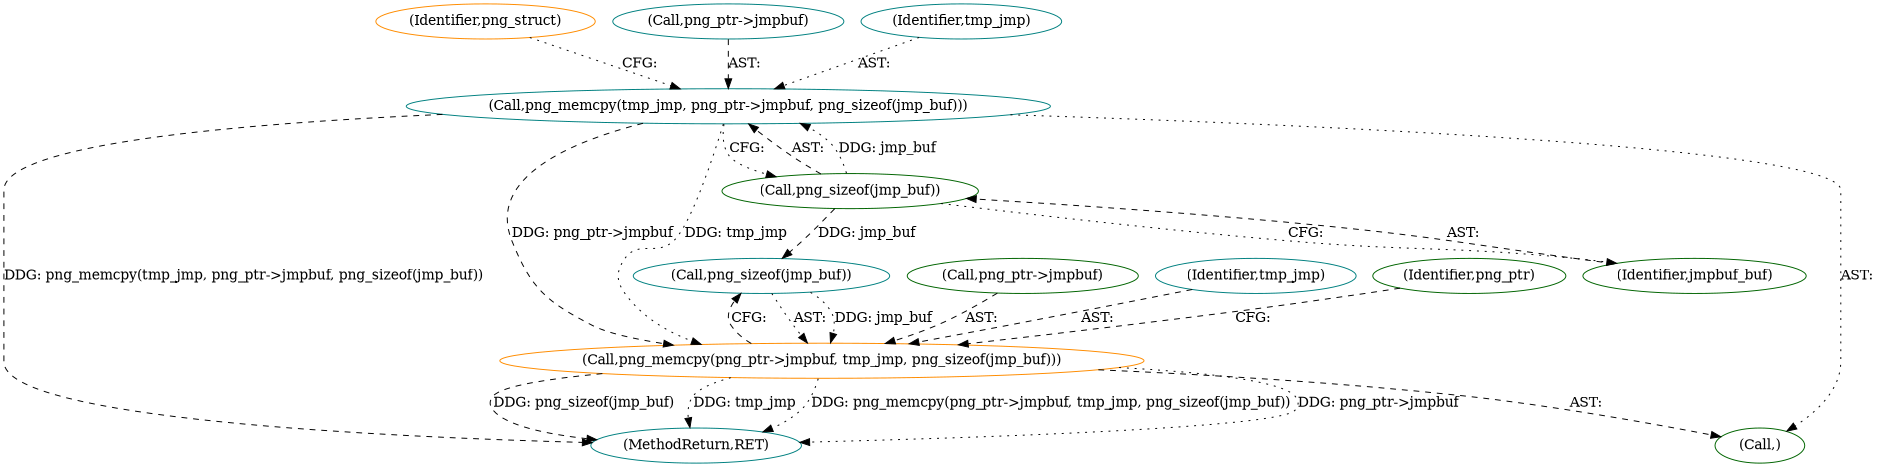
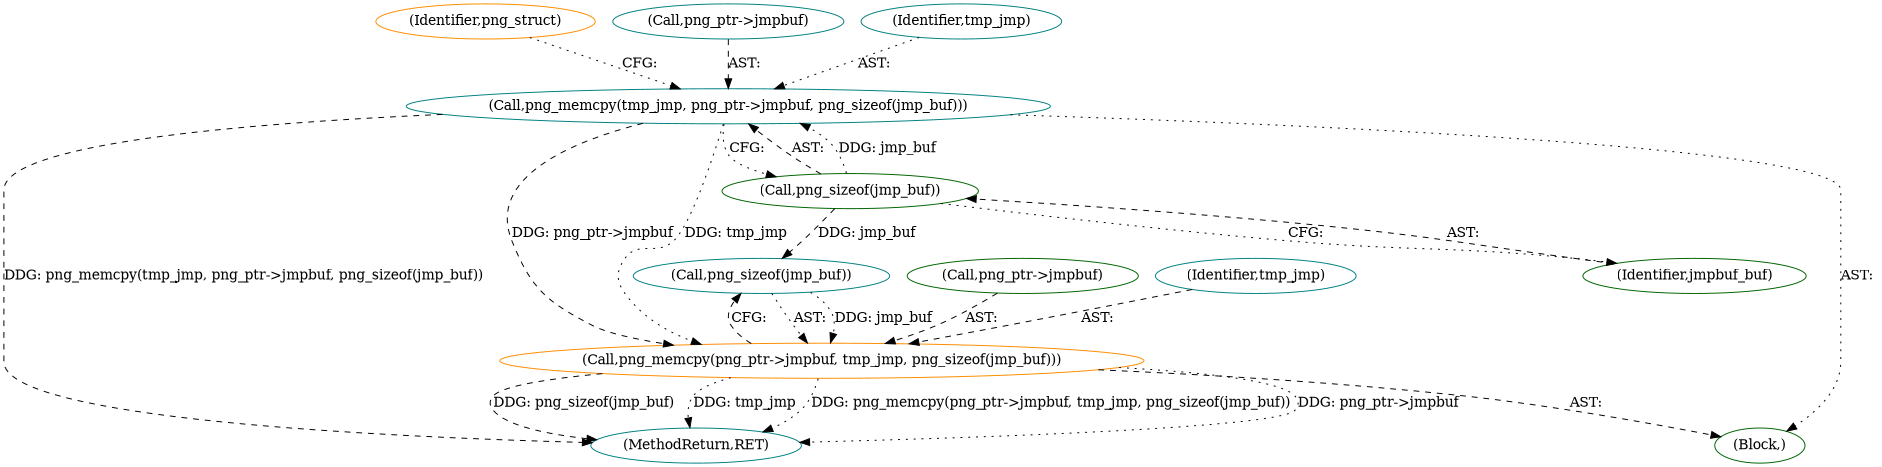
(1469, 276) -> none
(1760, 446) -> (1760, 446)
